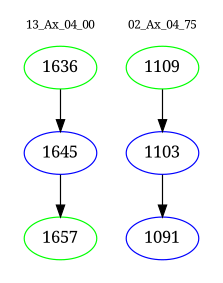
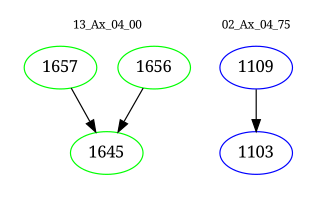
(60, 68) -> (154, 68)
(162, 68) -> (256, 68)
(60, 153) -> (107, 153)
(60, 190) -> (81, 105)
(162, 238) -> none
